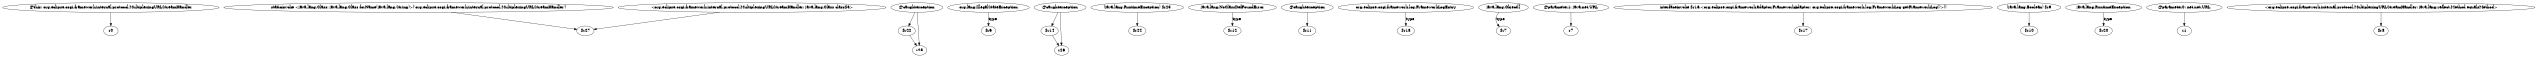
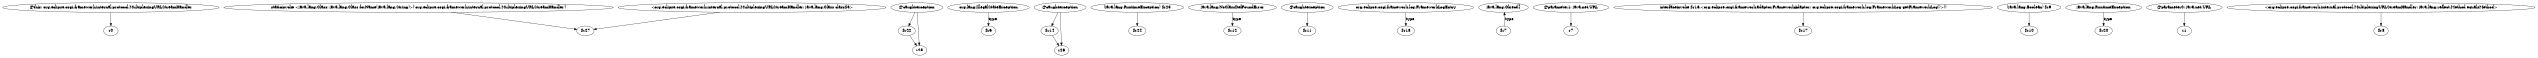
(2184, 8) -> (2184, 8)
(1496, 18) -> (1505, 21)
